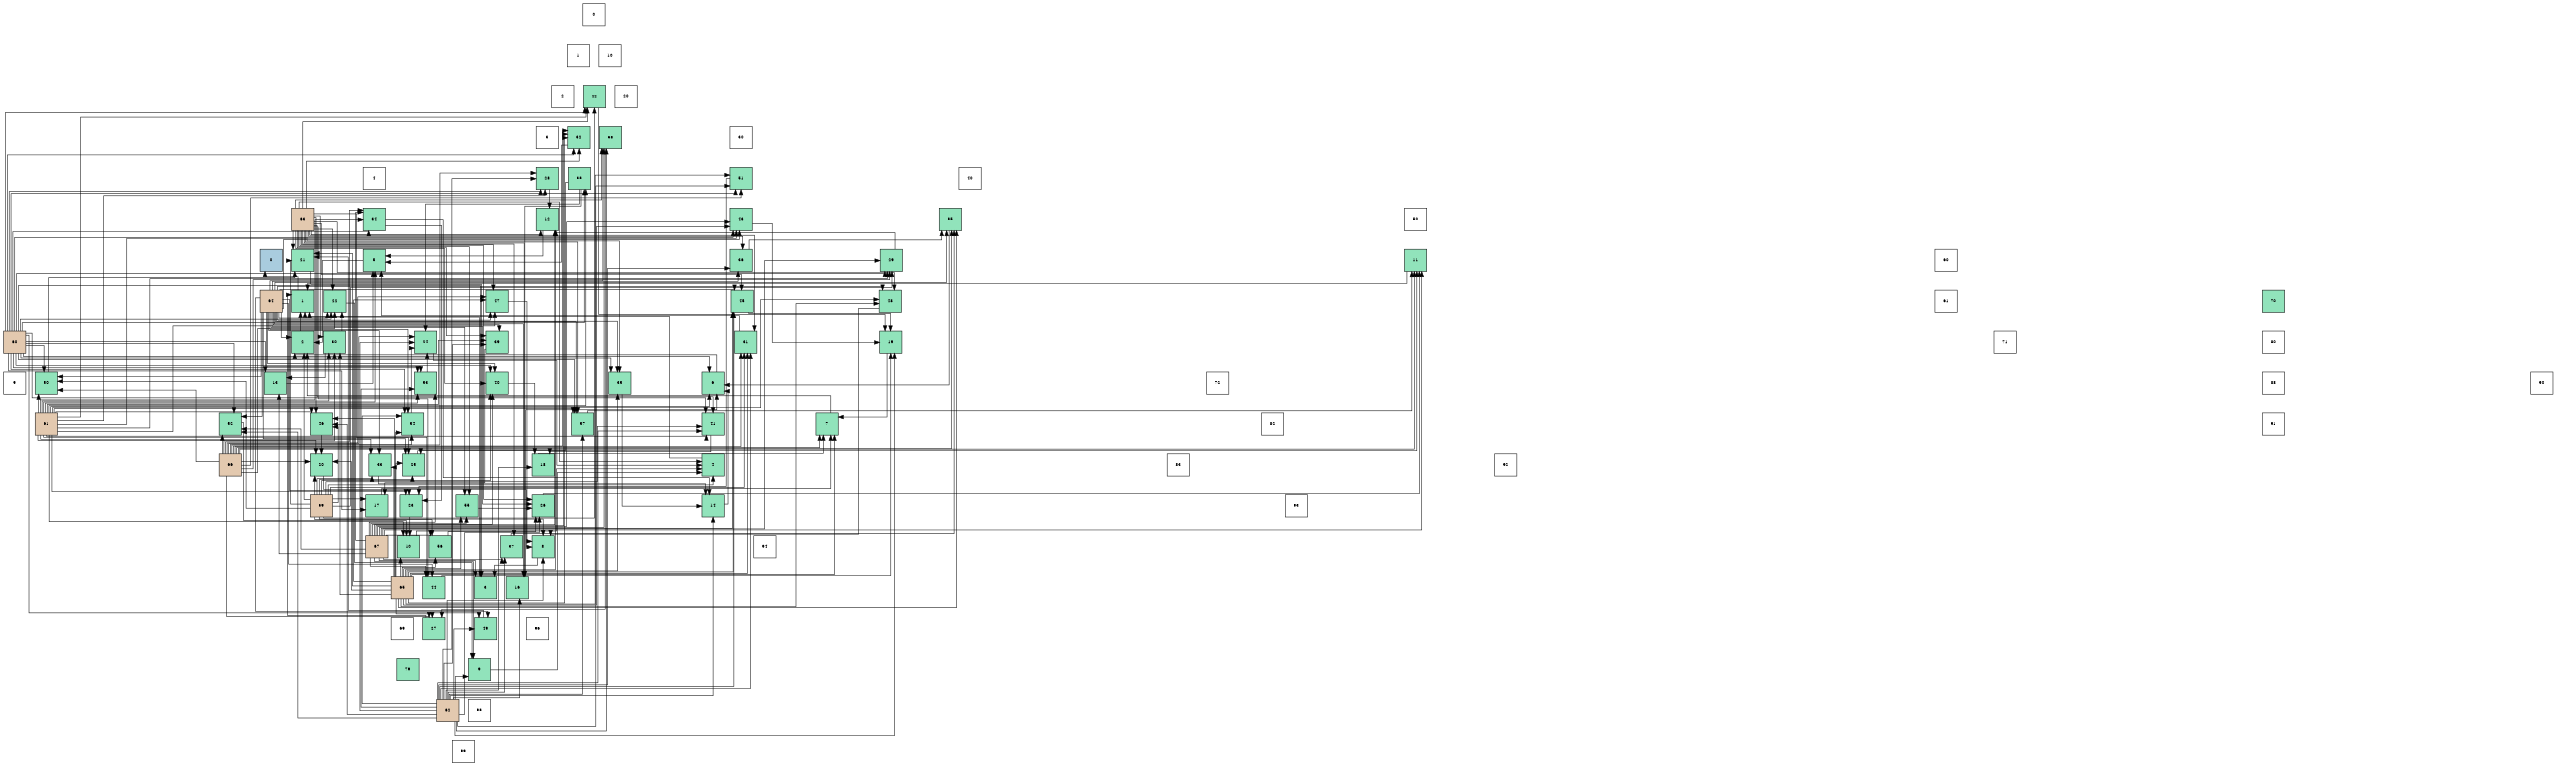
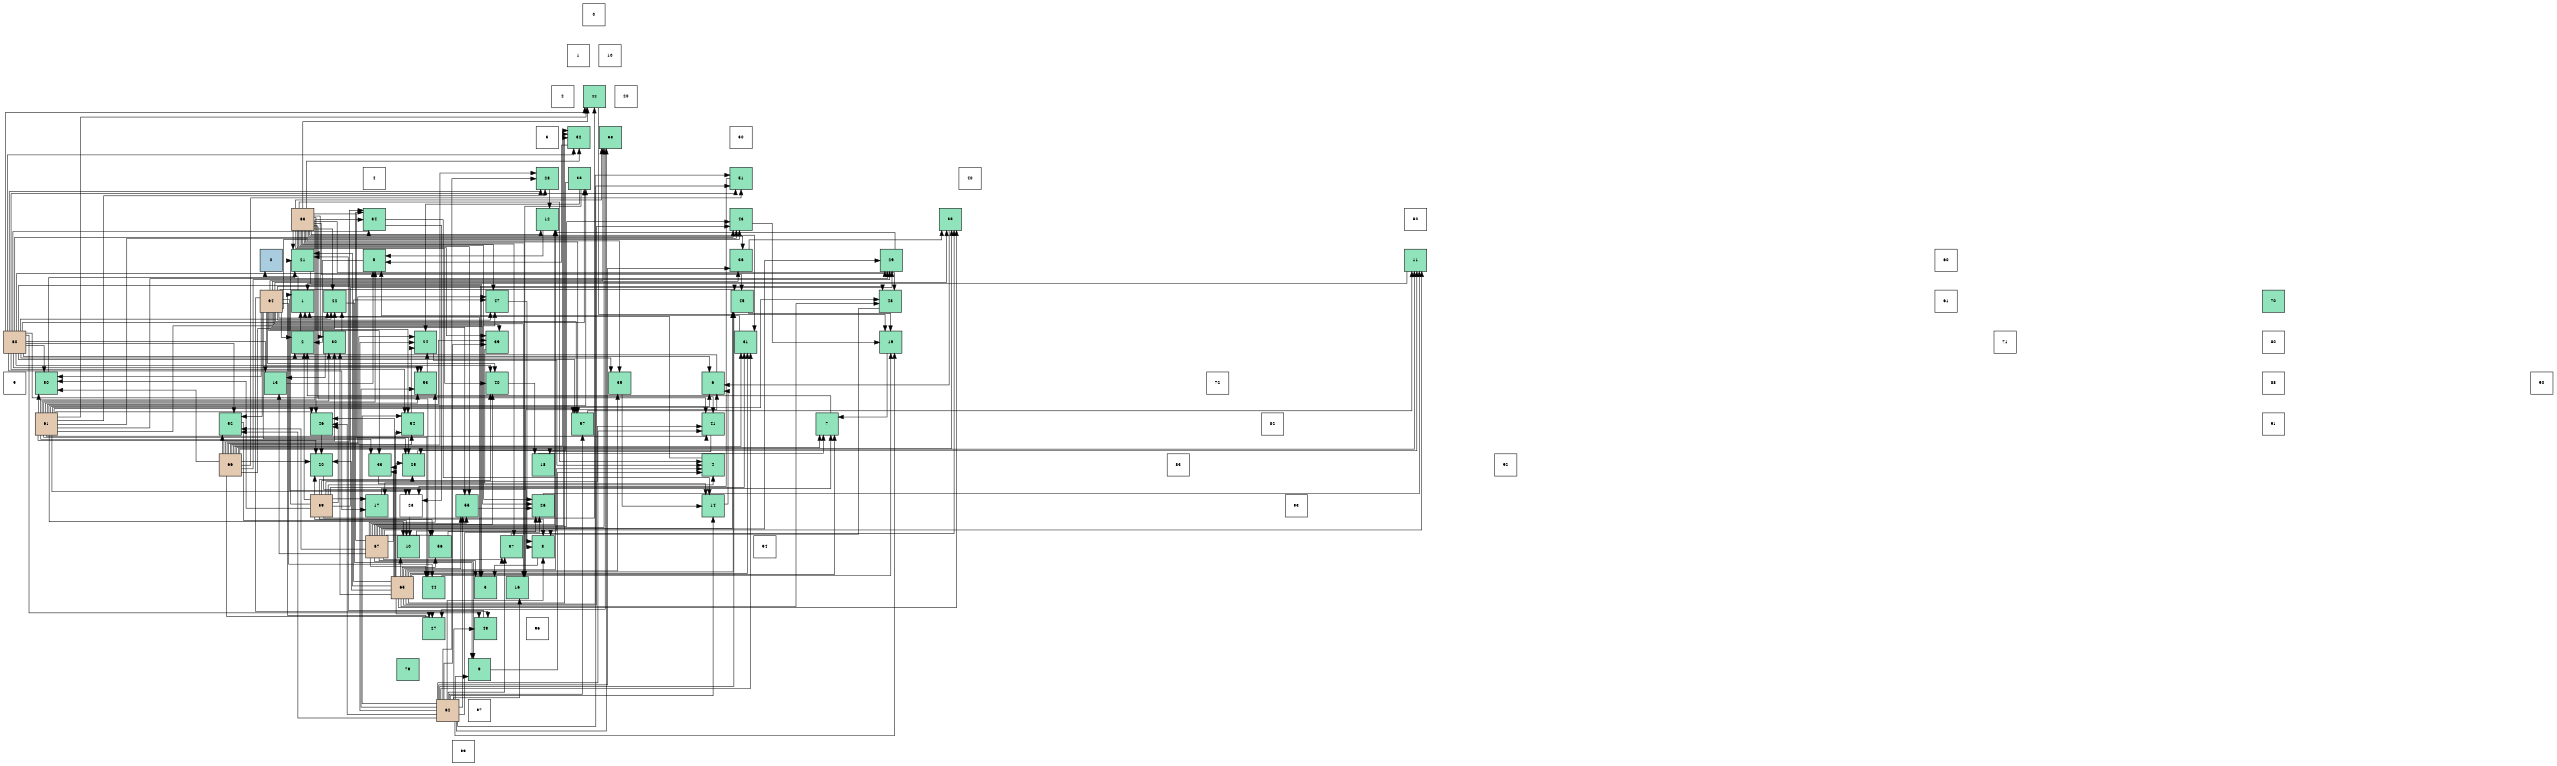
(465, 321) -> none
(337, 479) -> (393, 509)
(411, 506) -> (411, 506)
(499, 596) -> (463, 617)
(402, 629) -> none
(479, 711) -> (479, 711)
